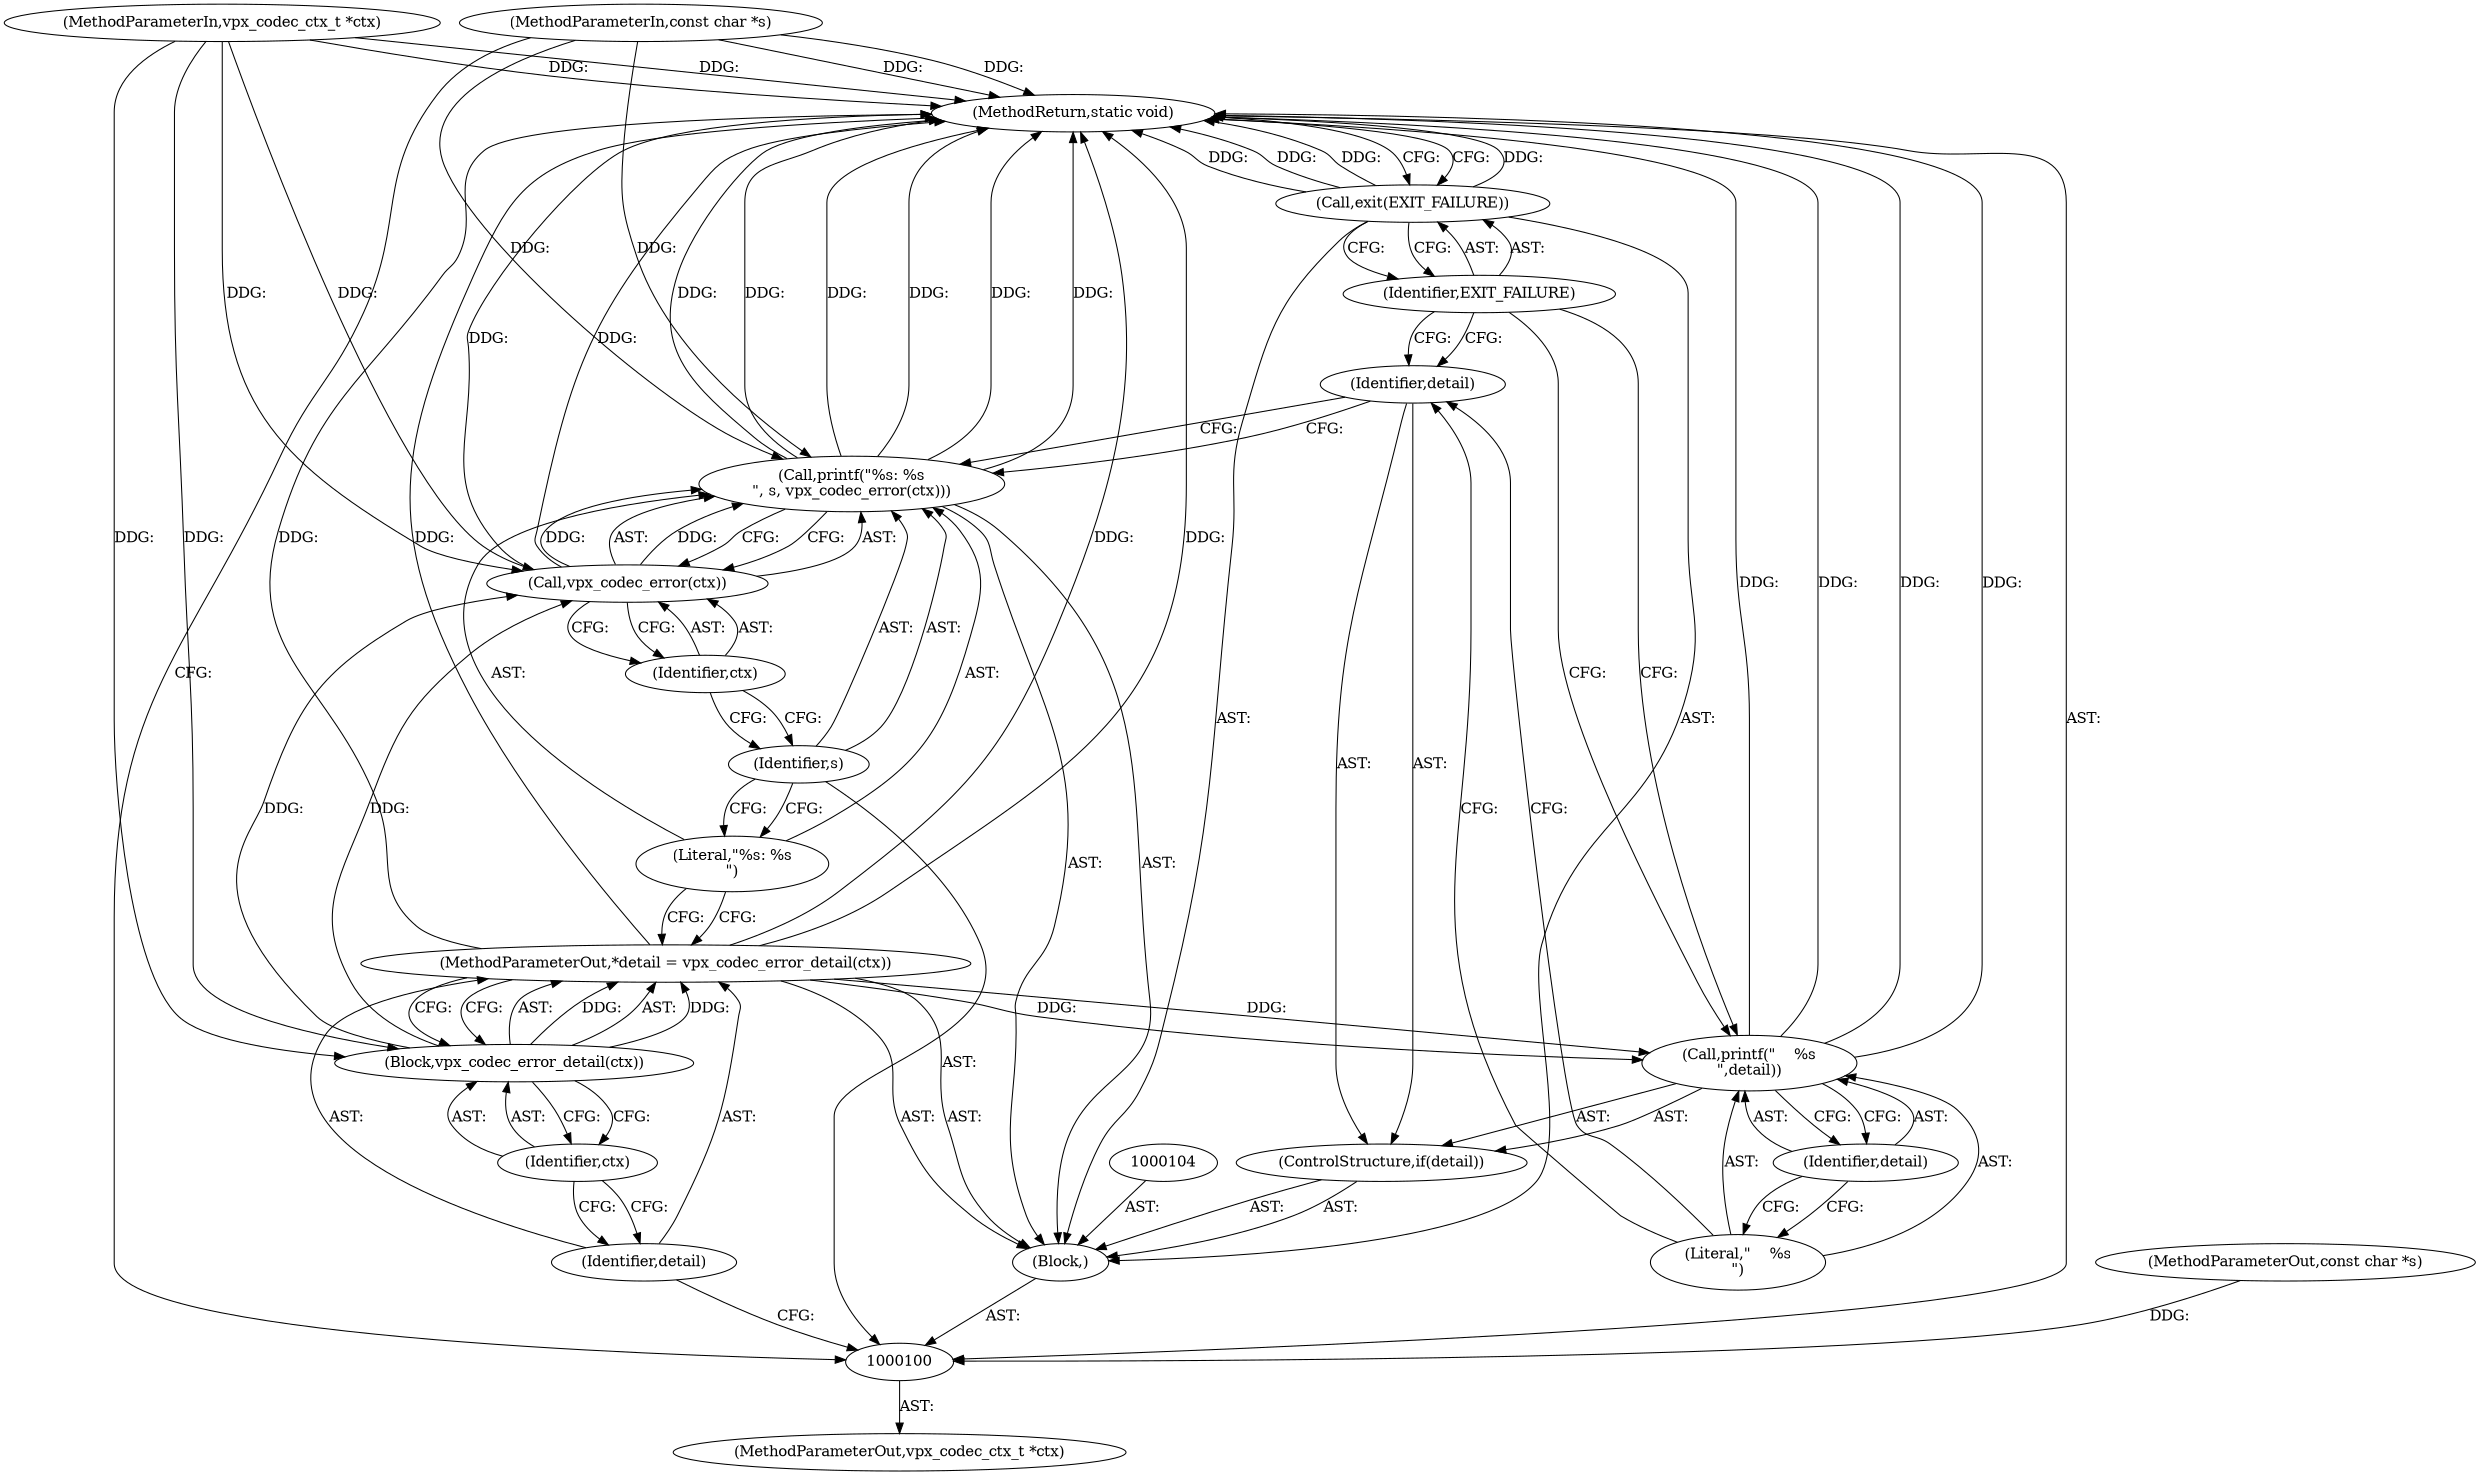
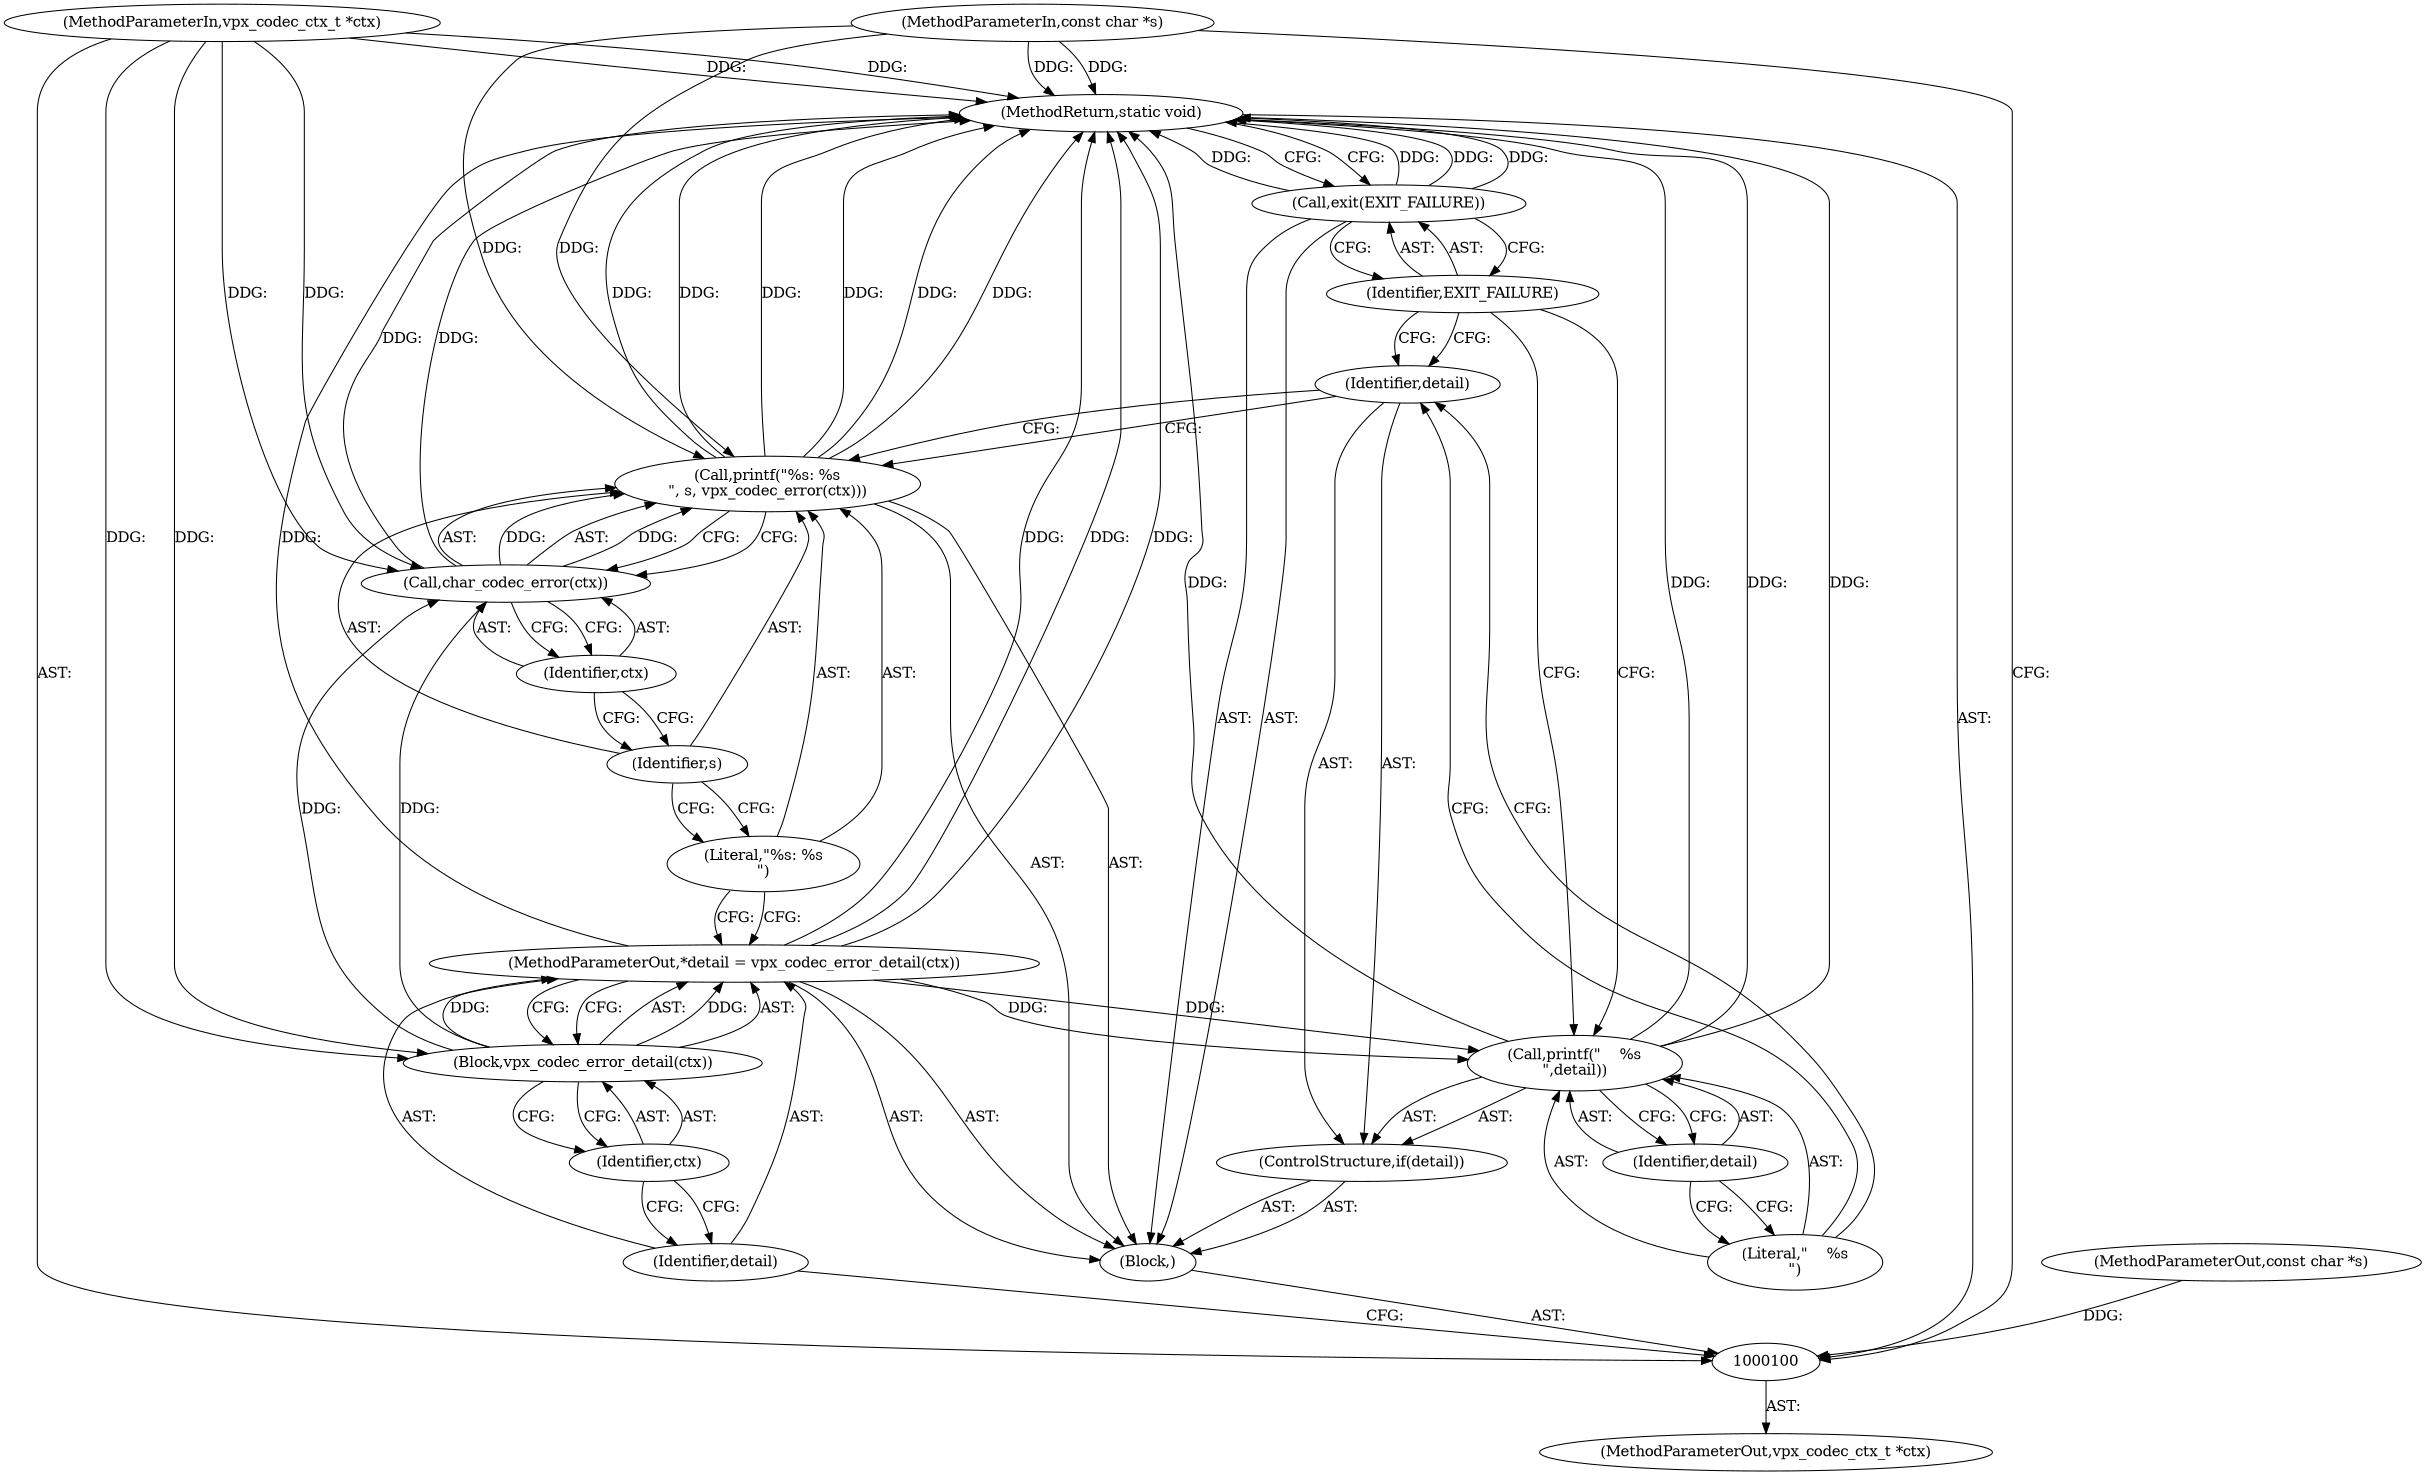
(627, 584) -> (506, 584)
(927, 1044) -> (234, 1312)
(1163, 1163) -> none
